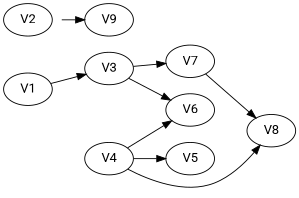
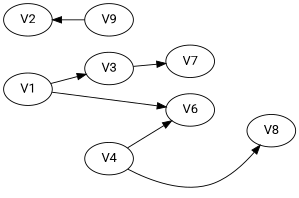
(69, 20) -> (73, 20)
(146, 87) -> (105, 99)
(227, 93) -> none
(190, 159) -> none
